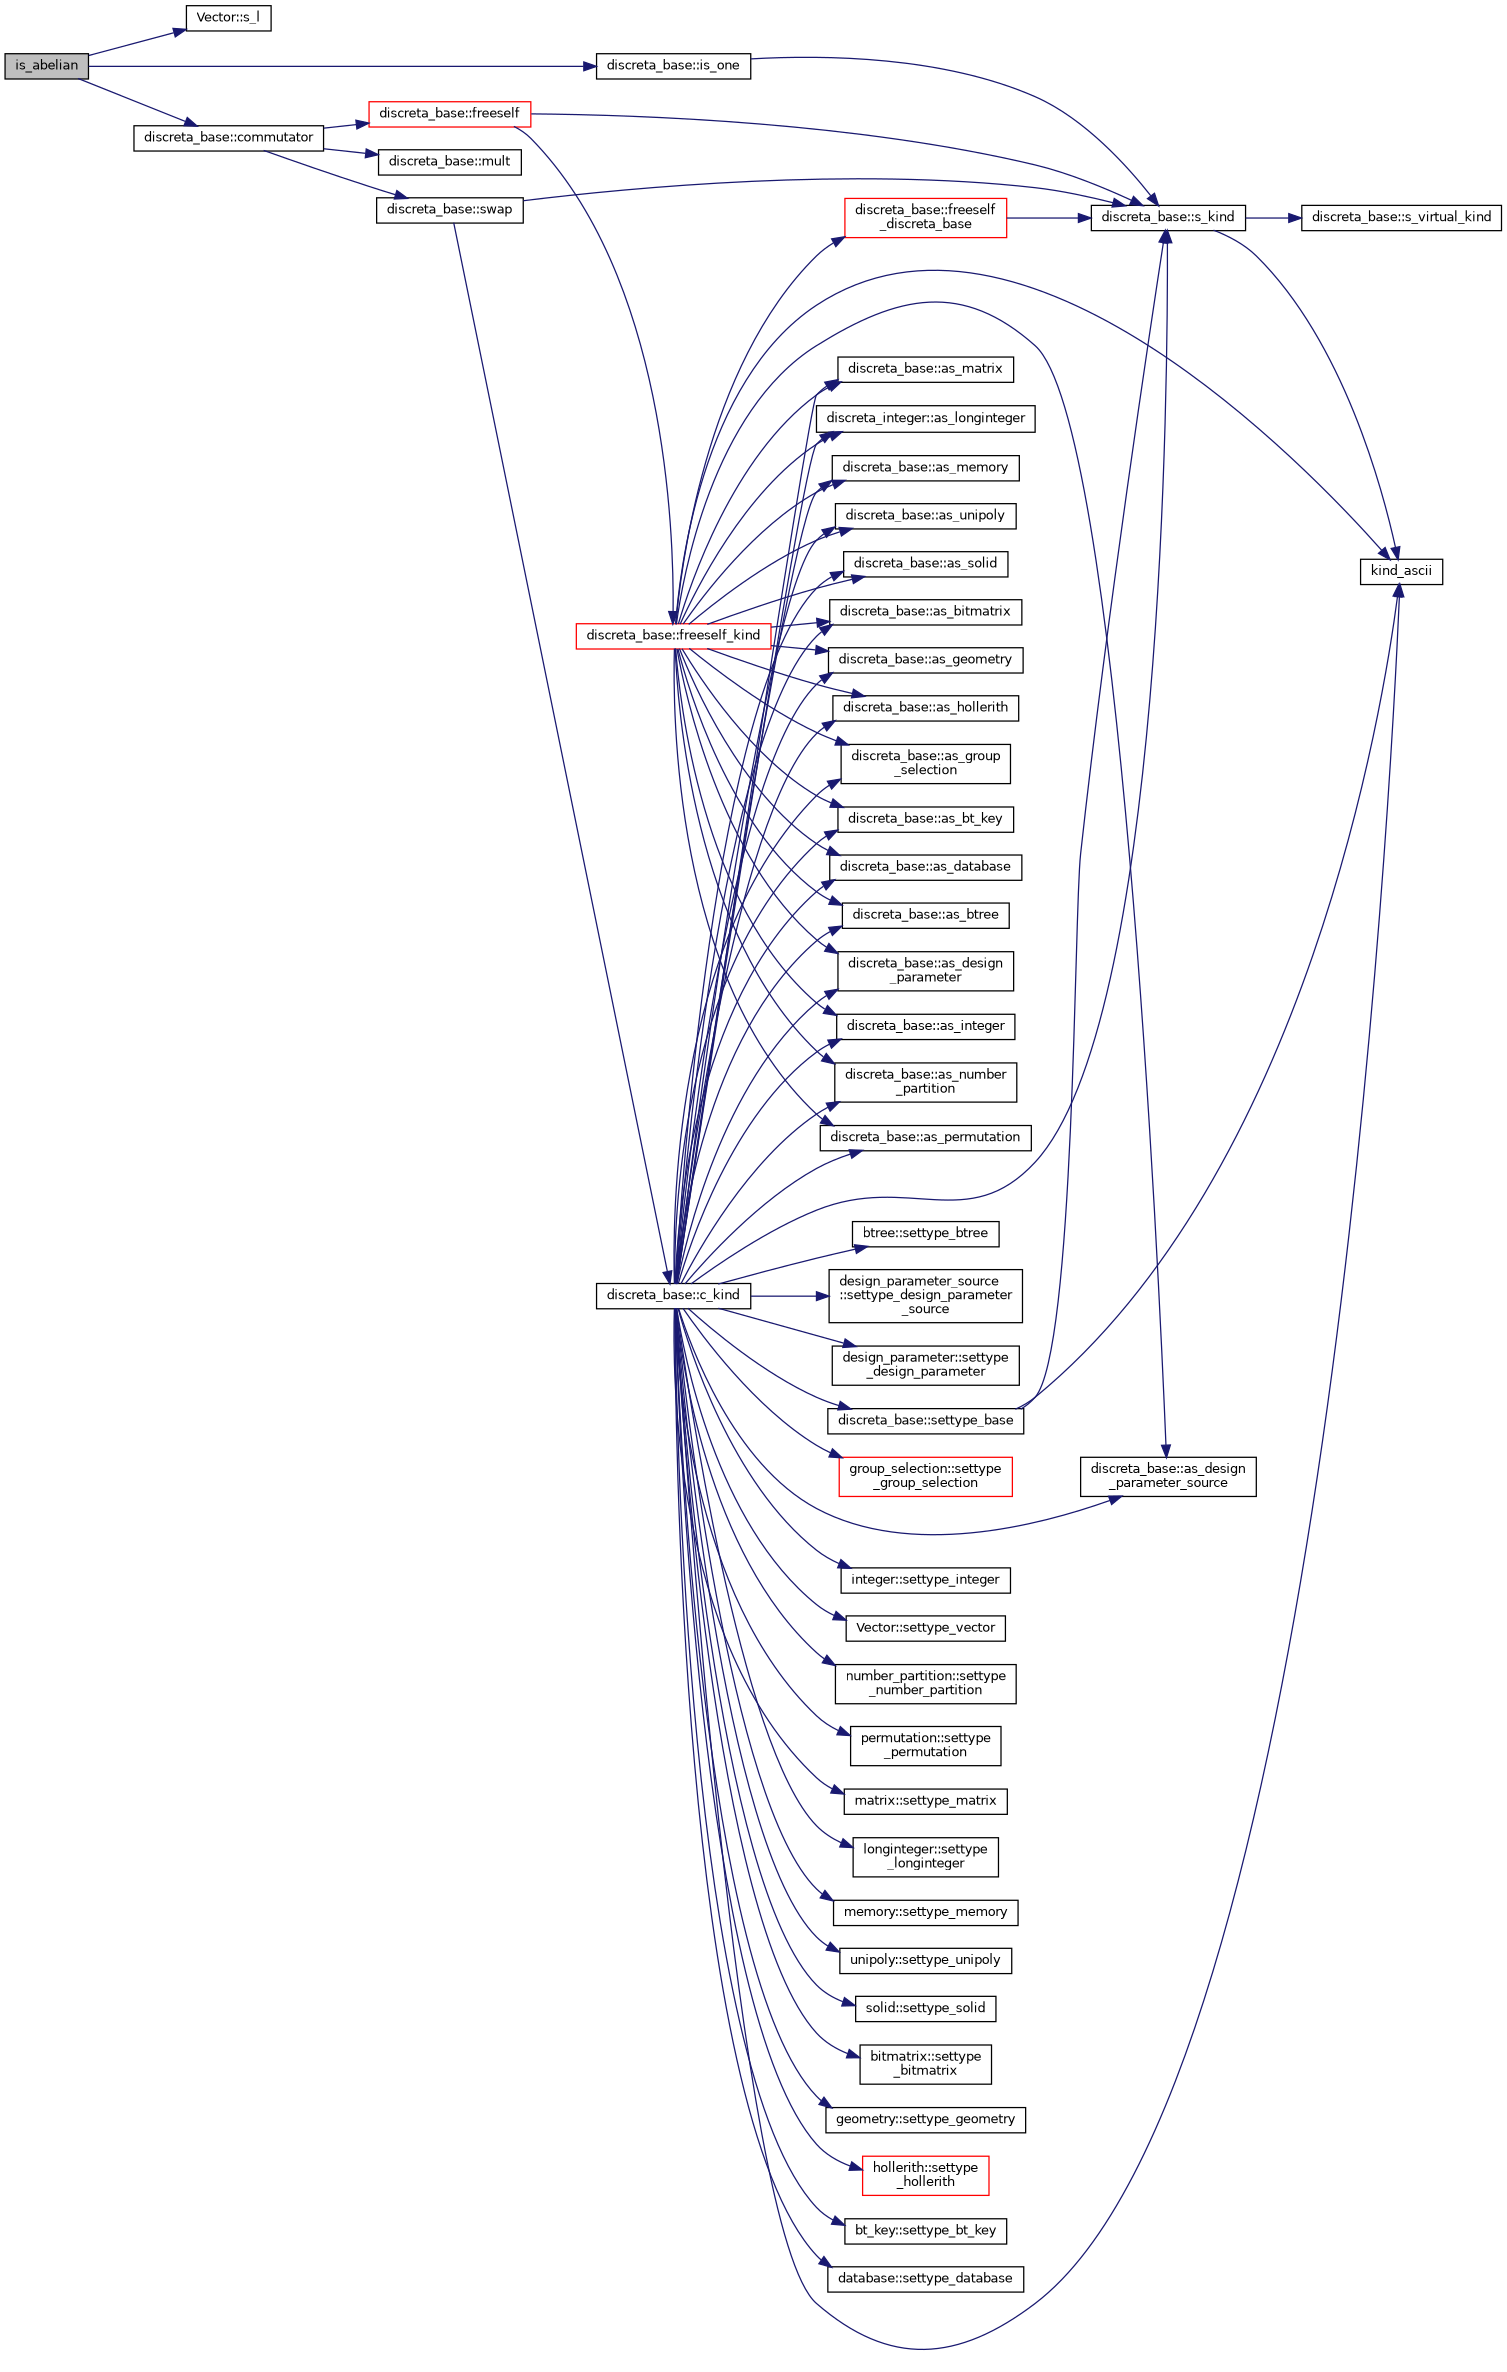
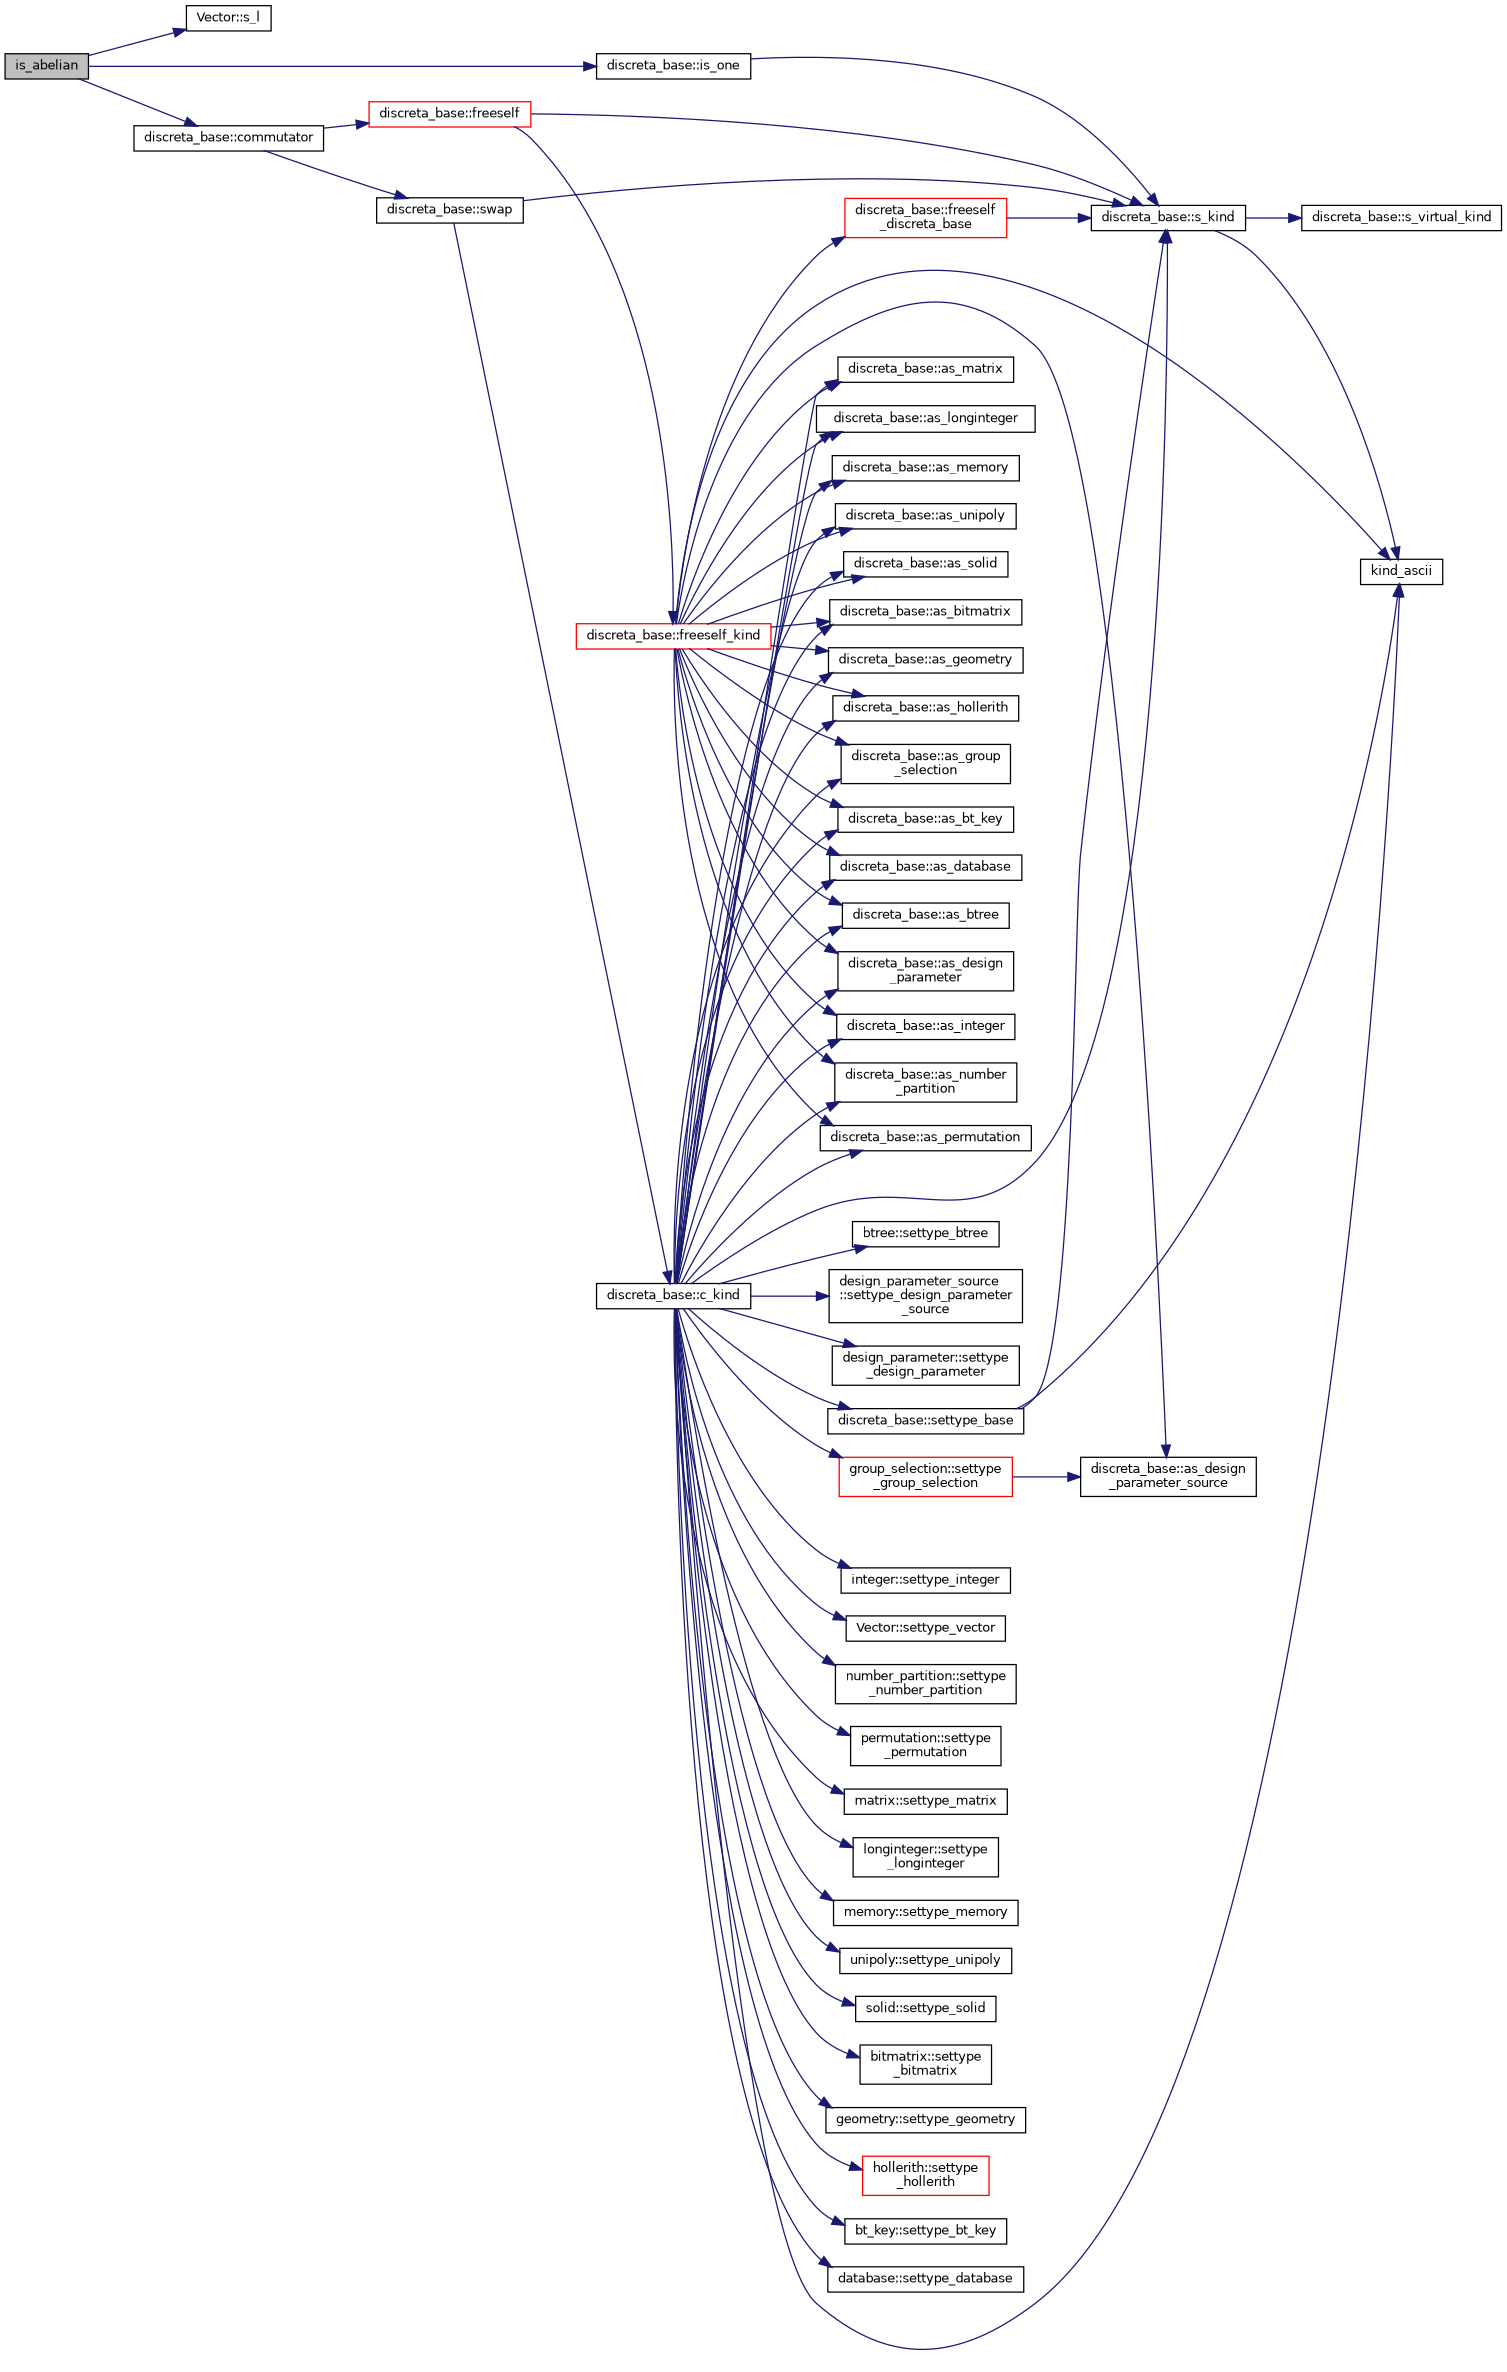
(450, 162) -> none
(926, 419) -> (926, 419)
(841, 1519) -> (1040, 1477)
